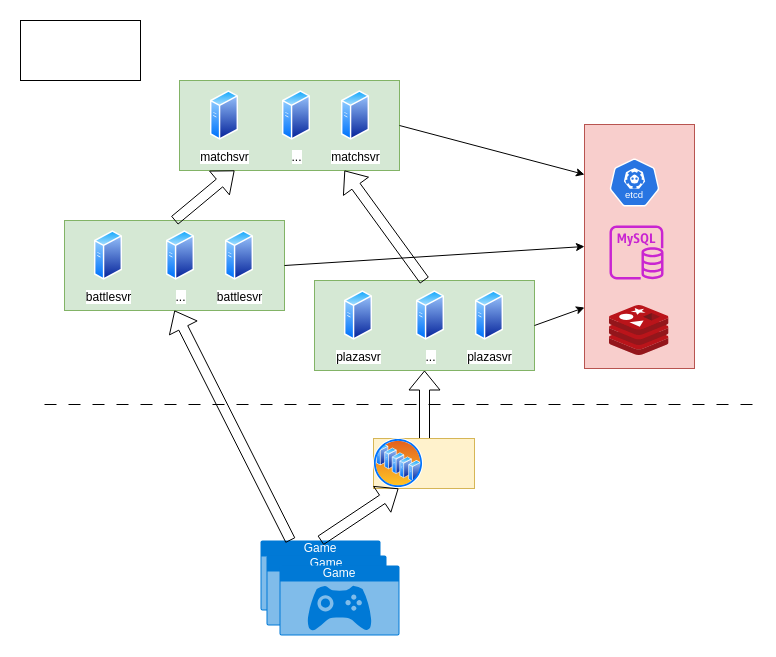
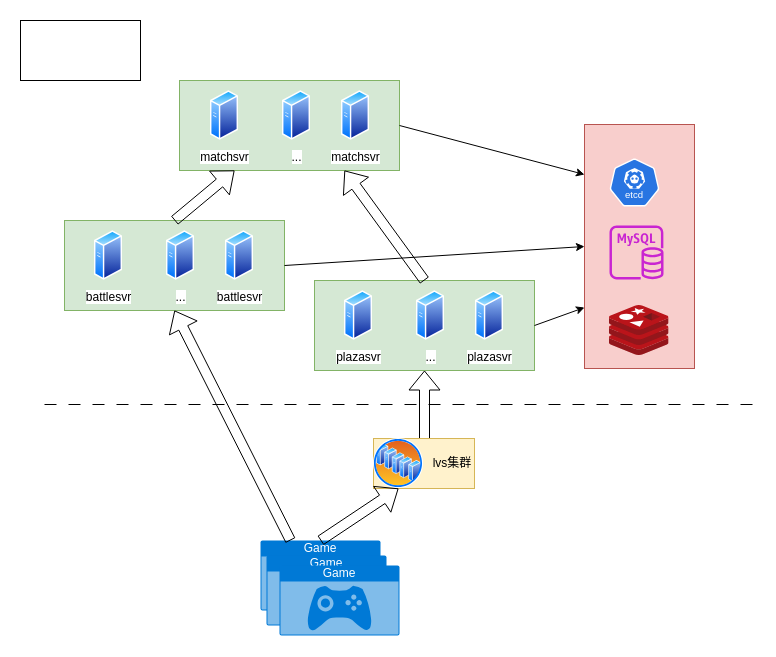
none -> (453, 464)
